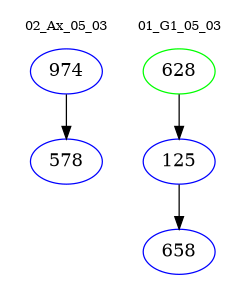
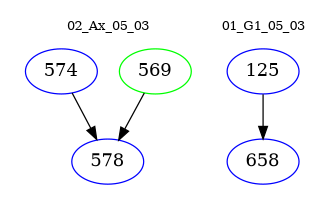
(66, 71) -> (61, 71)
none -> (155, 71)
(179, 71) -> none
